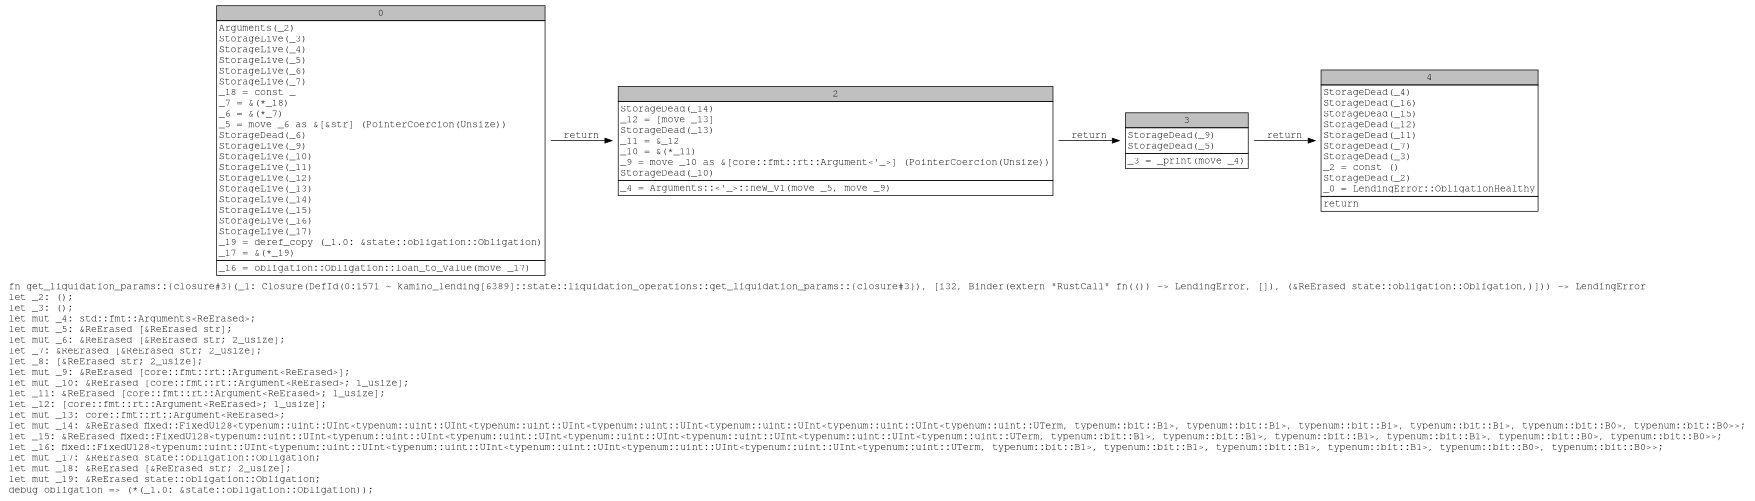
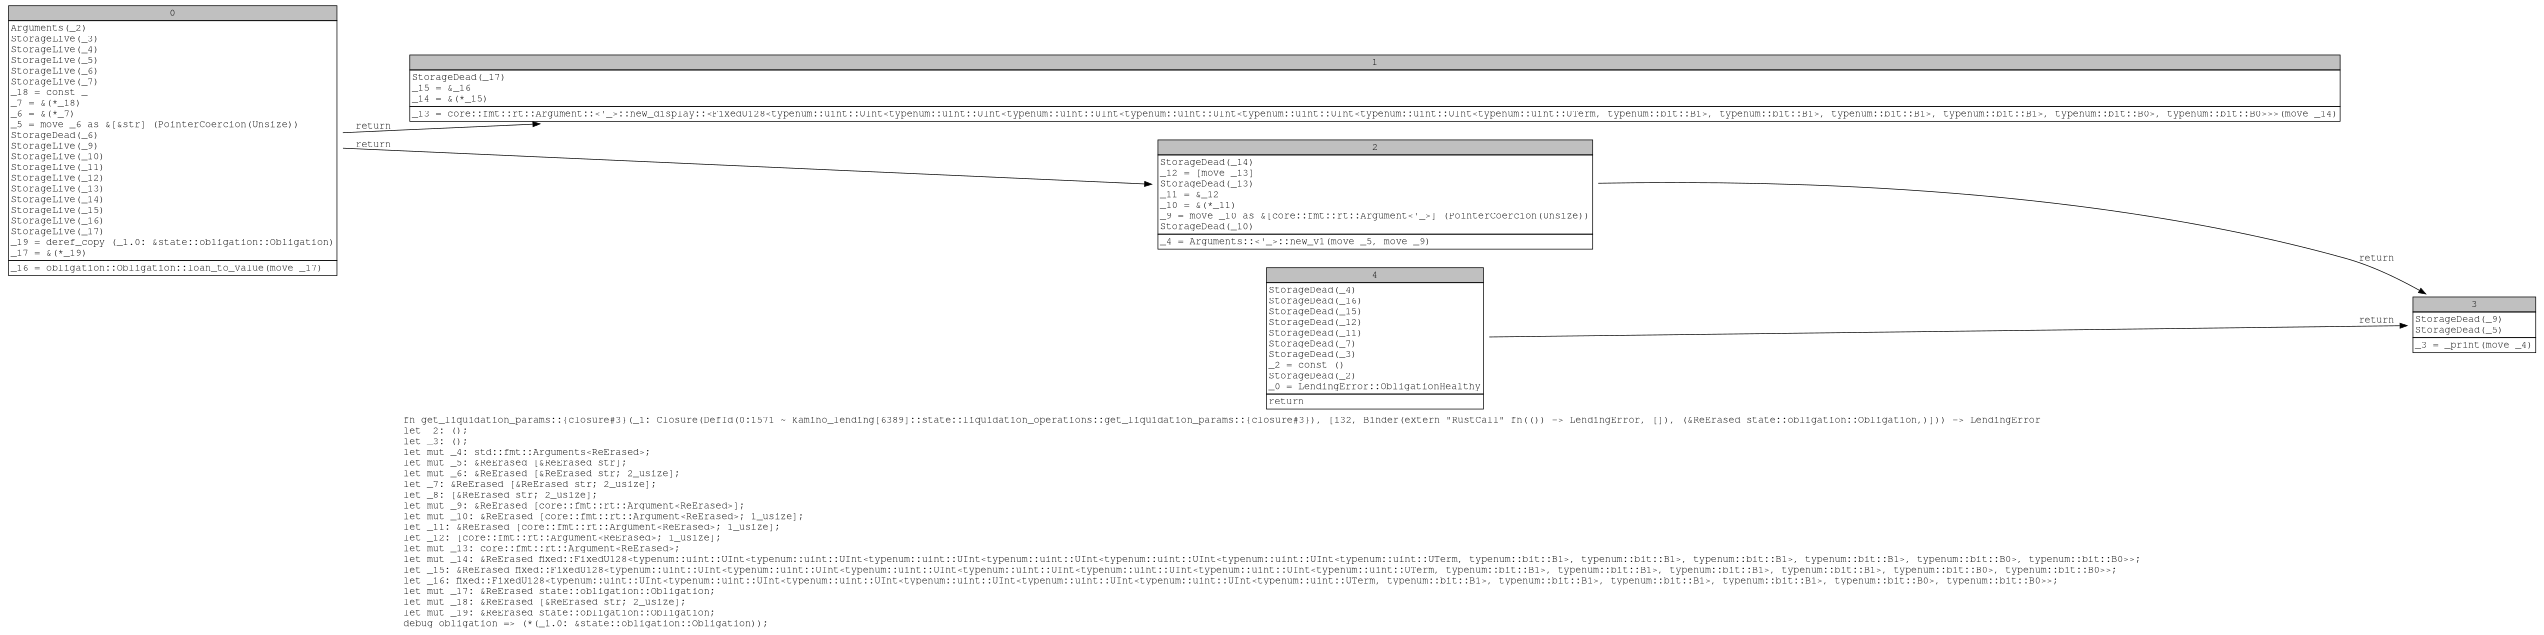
none -> (1375, 88)
(1281, 141) -> (1945, 331)
